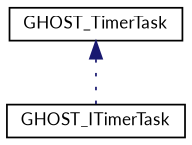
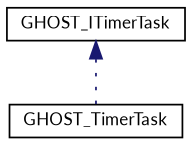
(96, 82) -> (96, 82)
